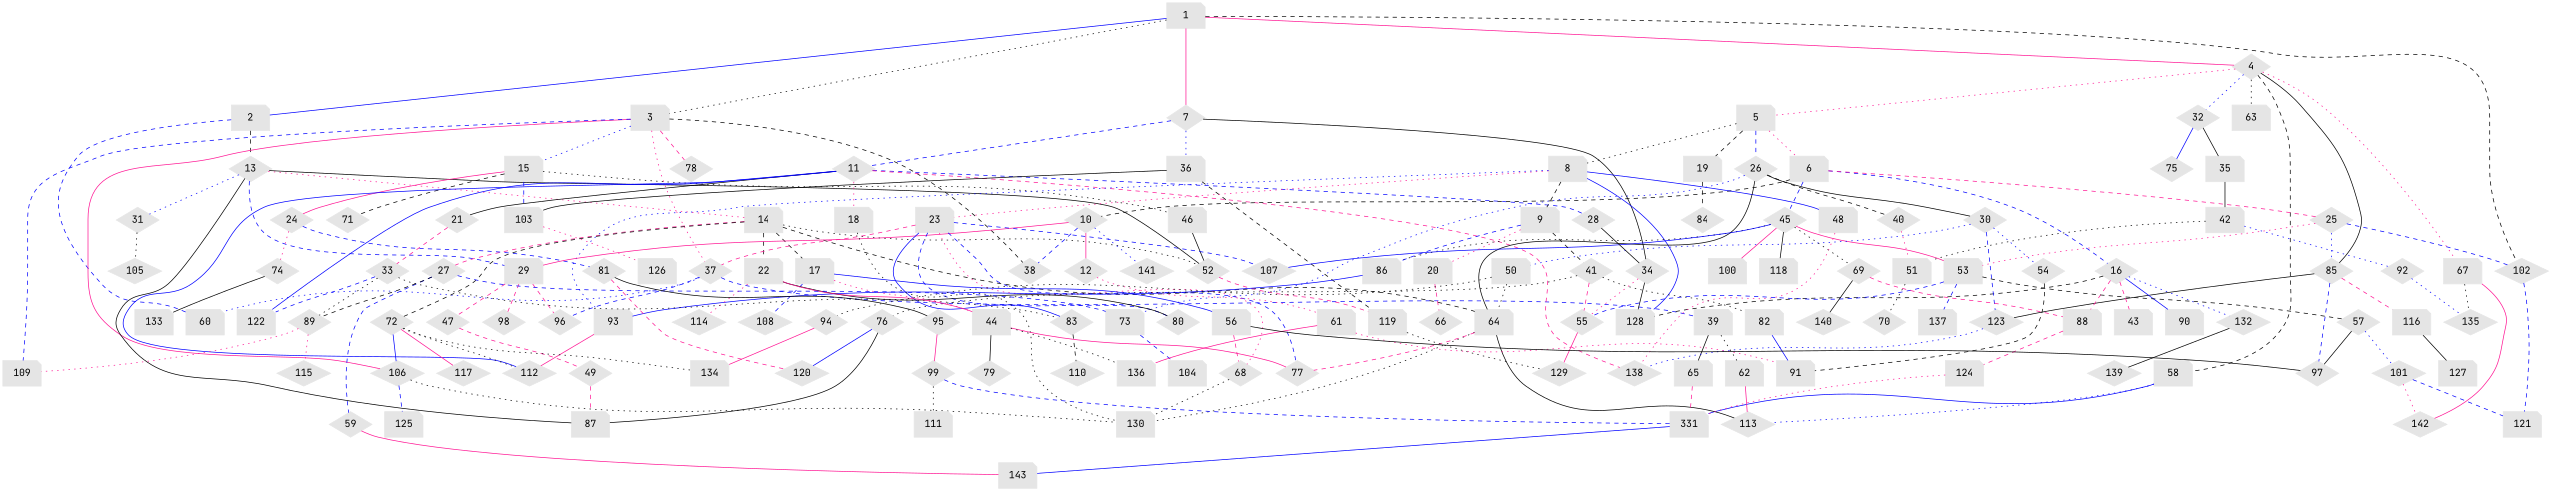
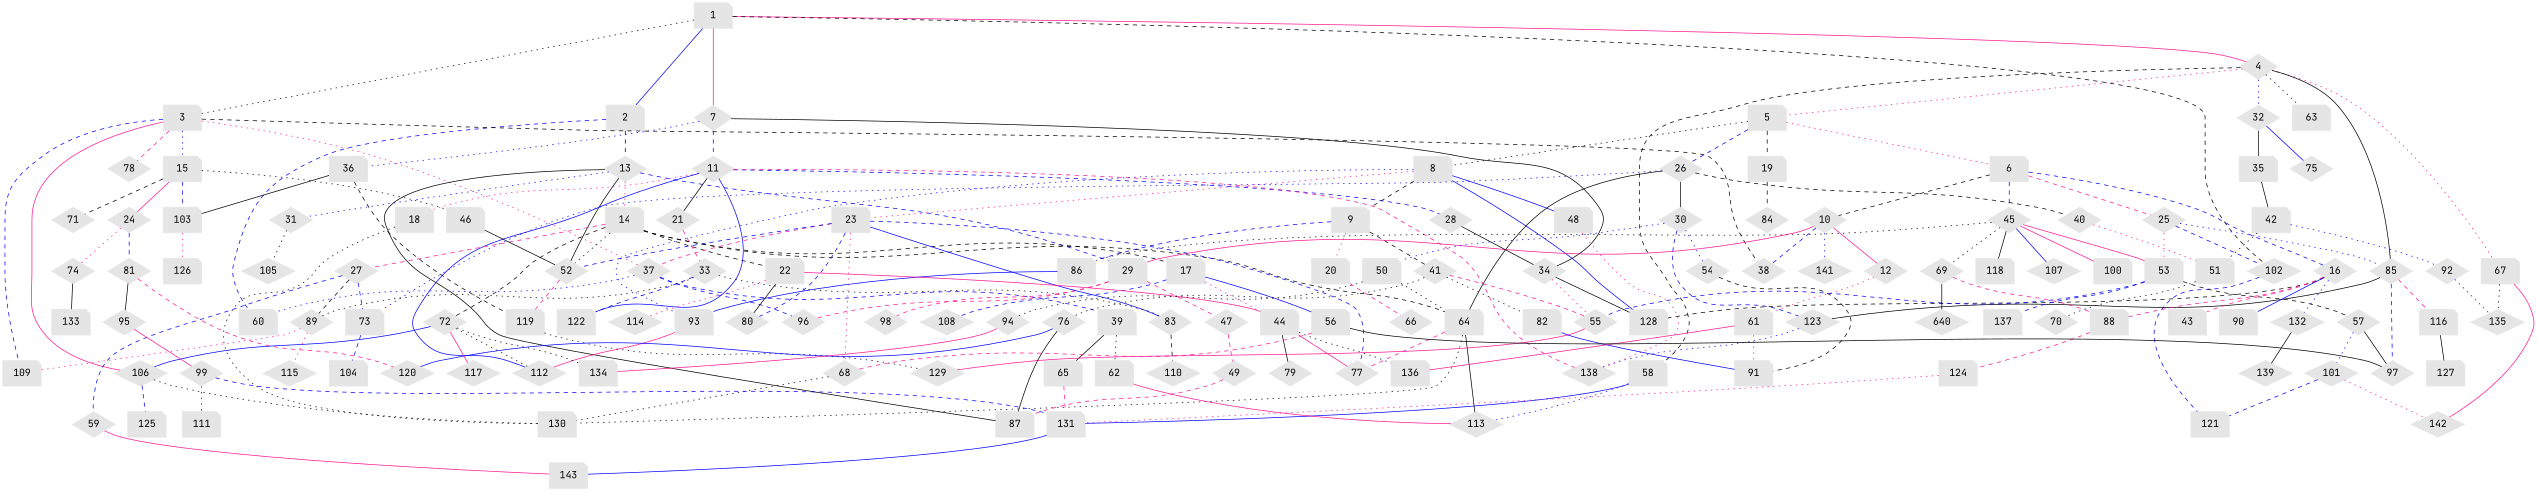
(1098, 238) -> (718, 241)
(1823, 322) -> (1942, 322)
(1689, 424) -> (1066, 424)
